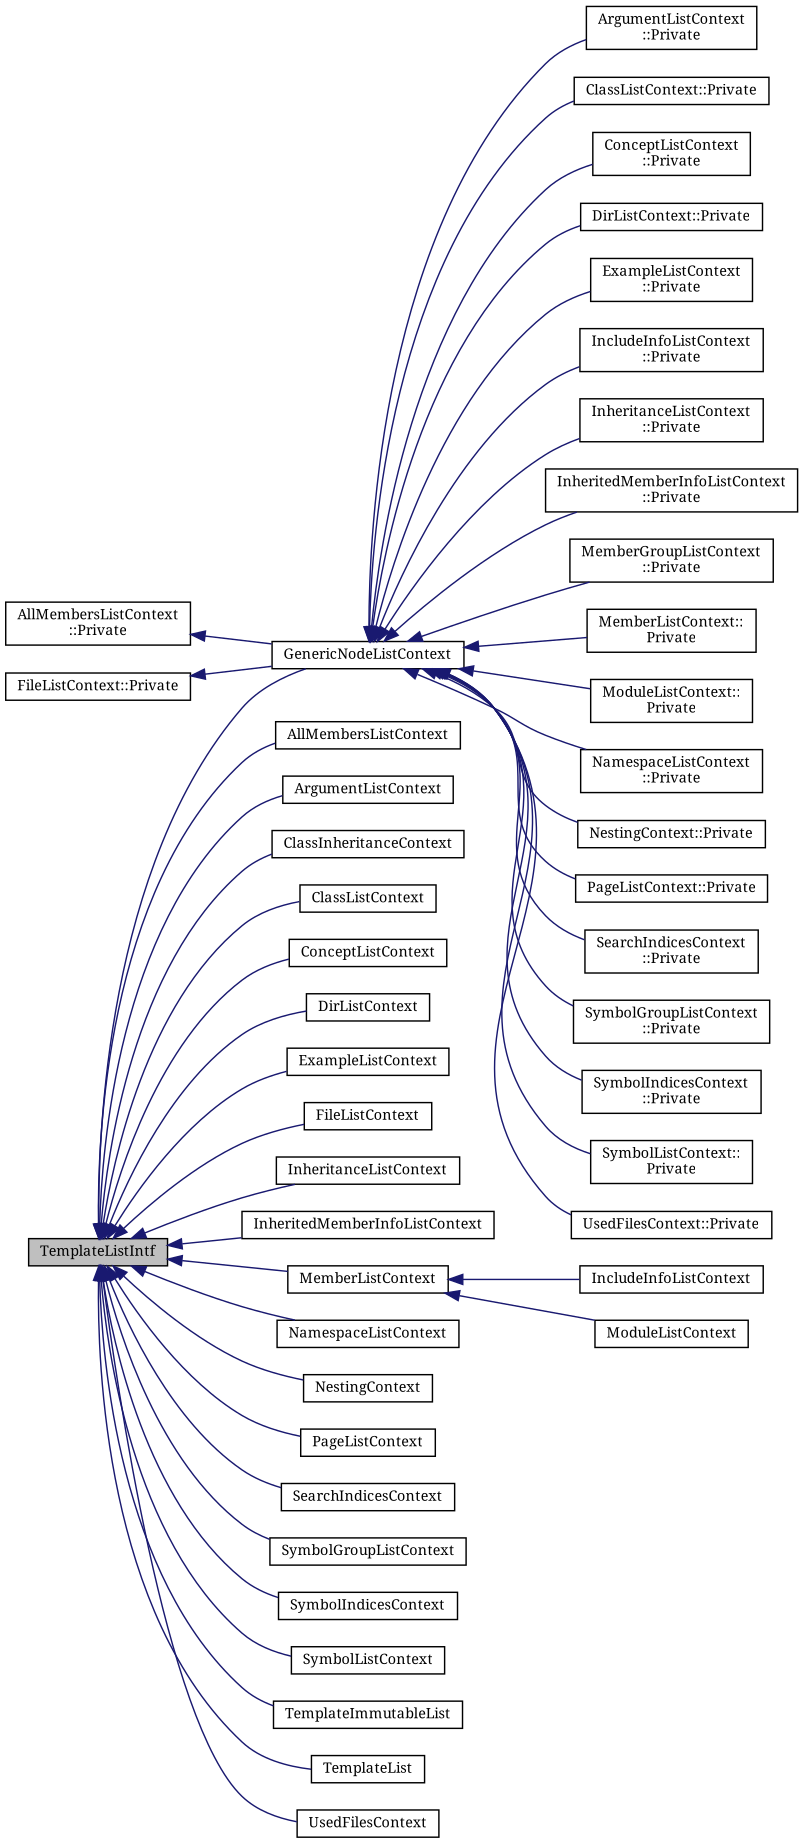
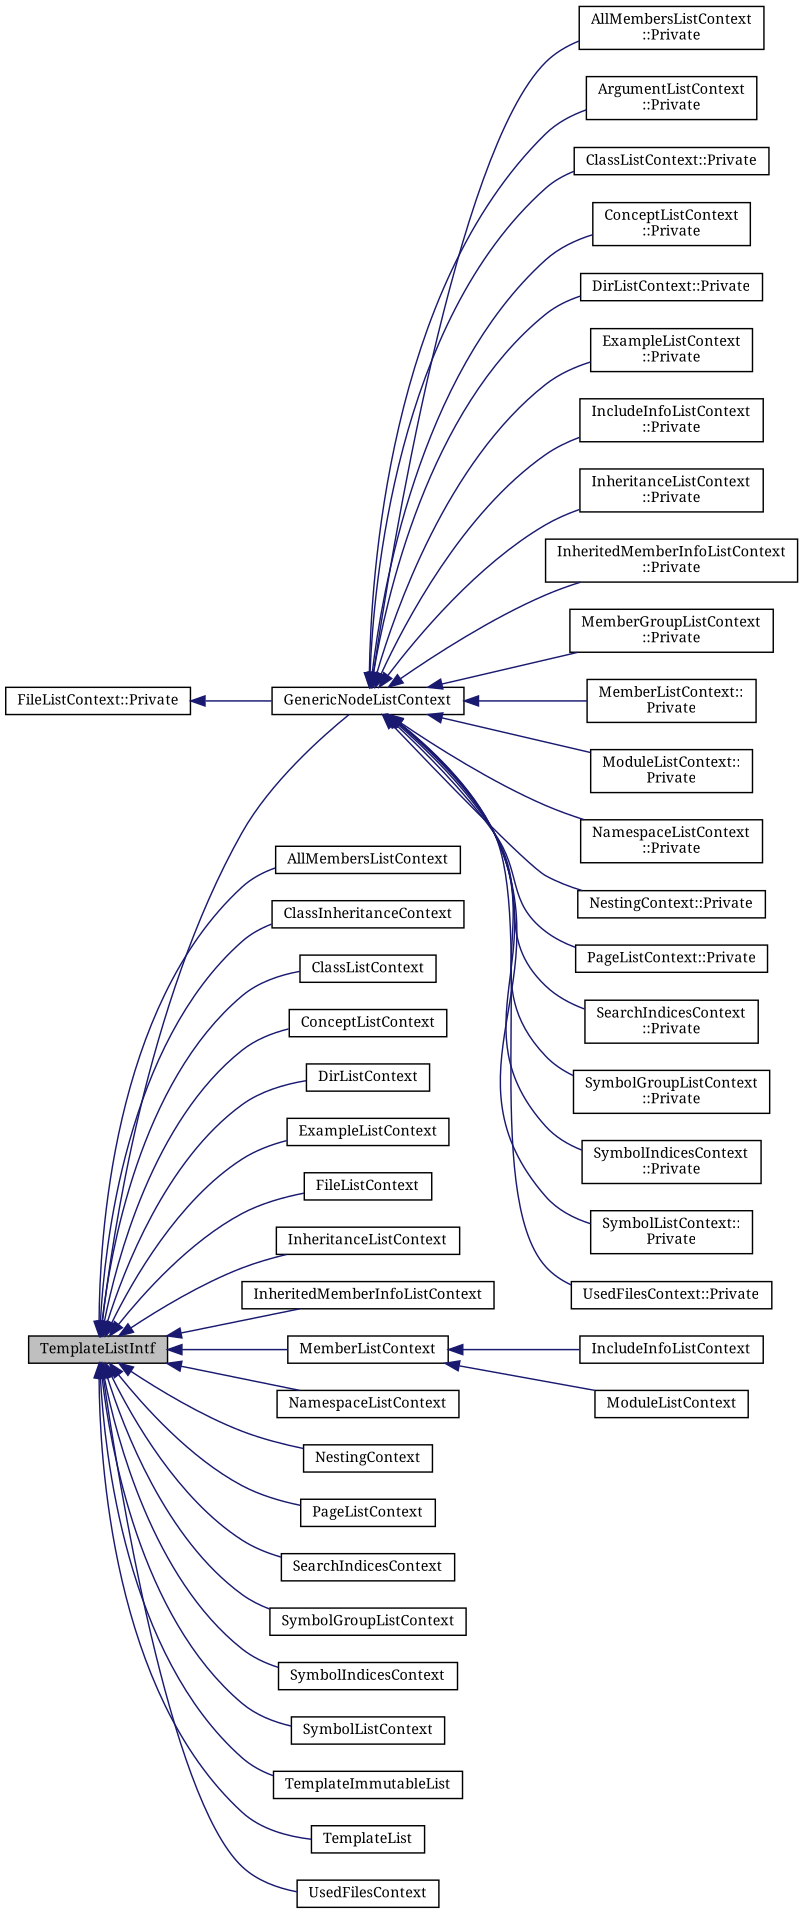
(238, 640) -> (411, 455)
(368, 790) -> none
